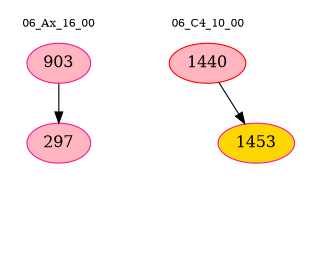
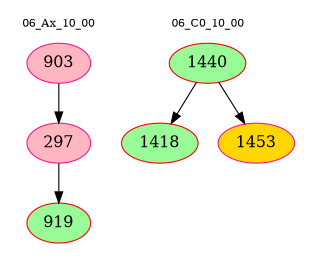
(59, 24) -> (59, 24)
(208, 24) -> (208, 24)
(208, 63) -> (208, 63)
none -> (160, 143)
none -> (59, 223)
